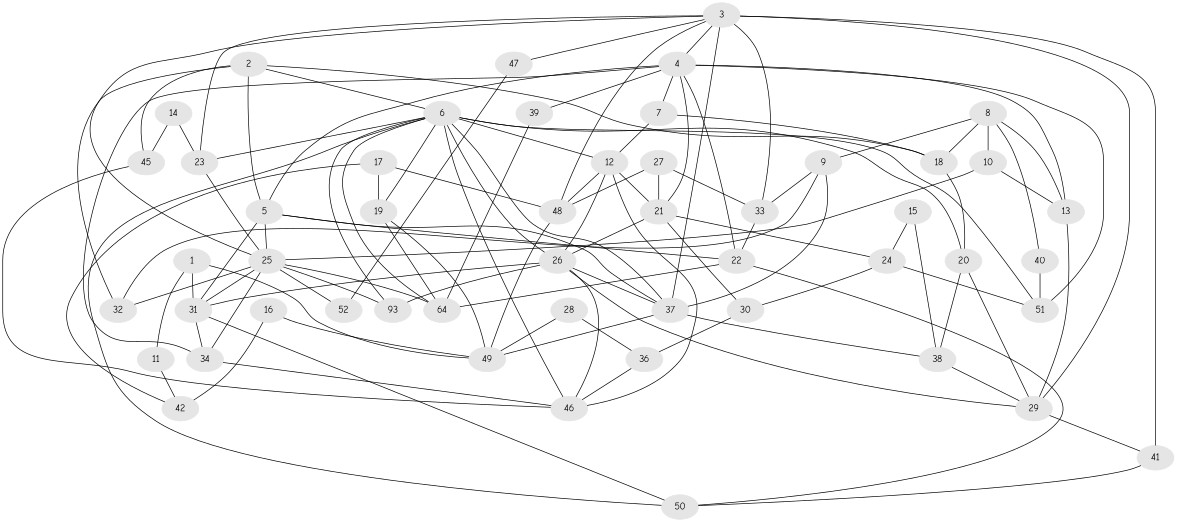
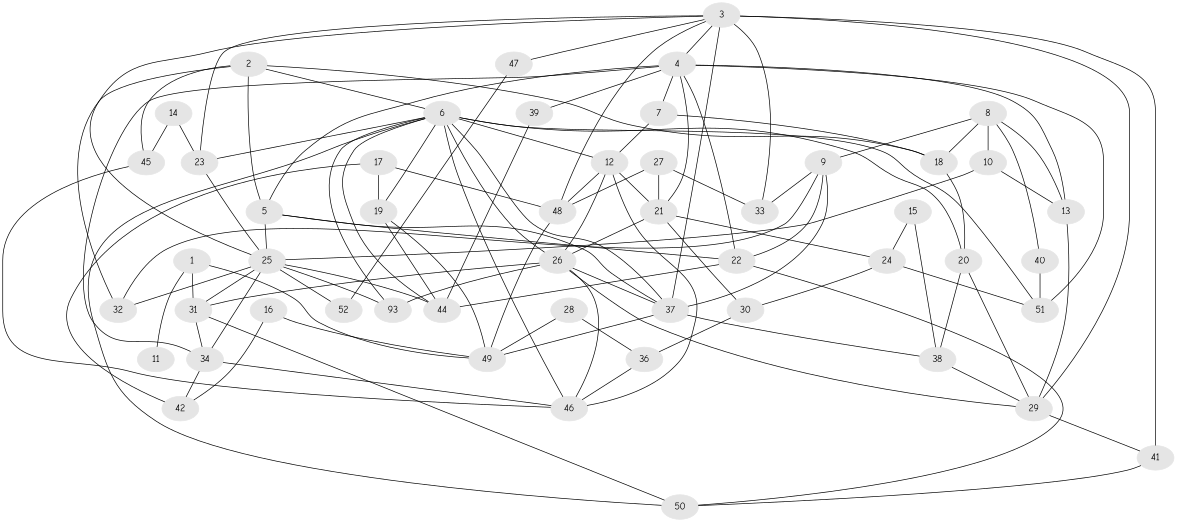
(746, 241) -> (801, 230)
(229, 261) -> none
(442, 310) -> (442, 310)
(168, 384) -> (191, 387)
